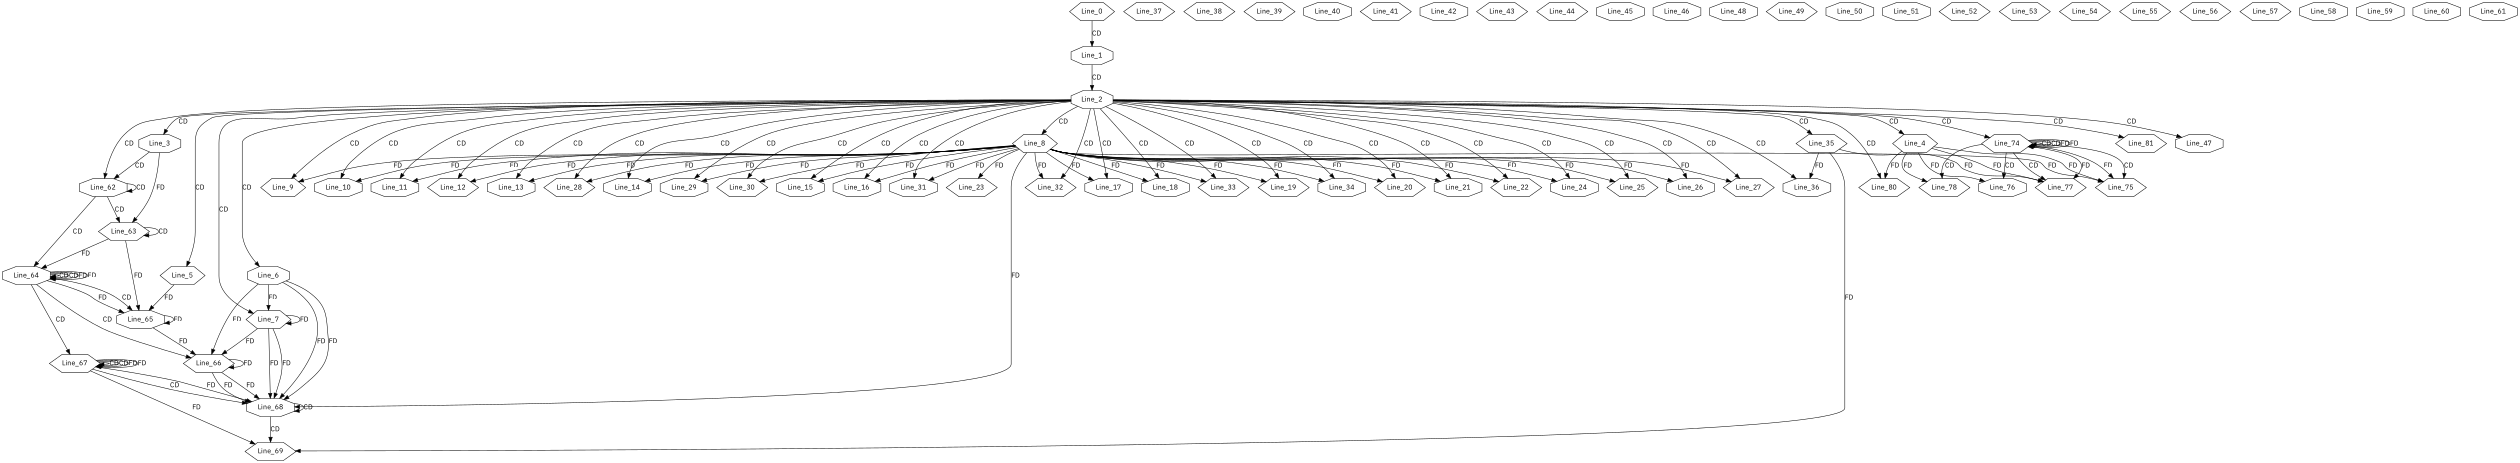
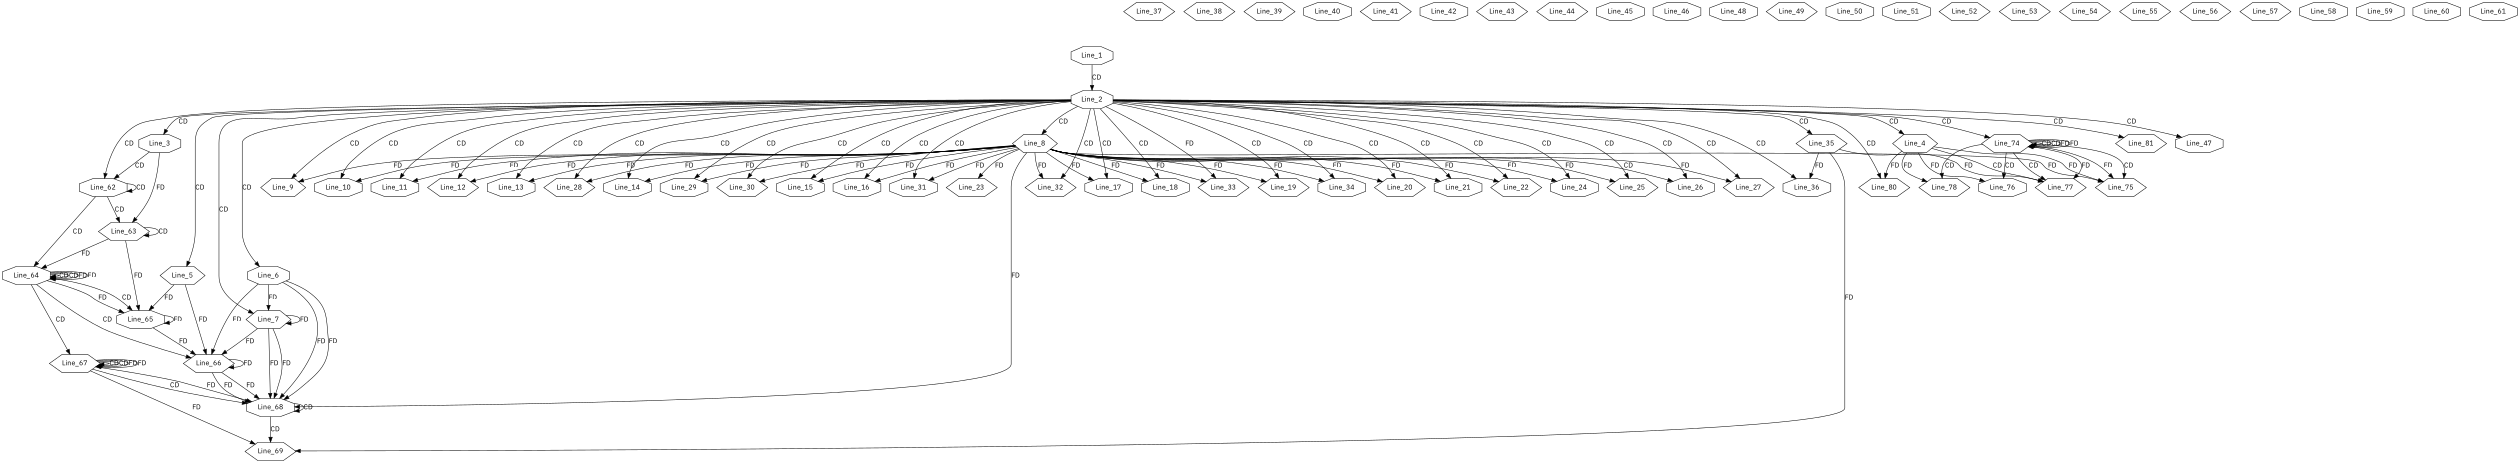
(1092, 12) -> none
(1190, 144) -> (1190, 144)
(1628, 166) -> (1628, 166)
(1998, 166) -> (1998, 166)
none -> (195, 317)
